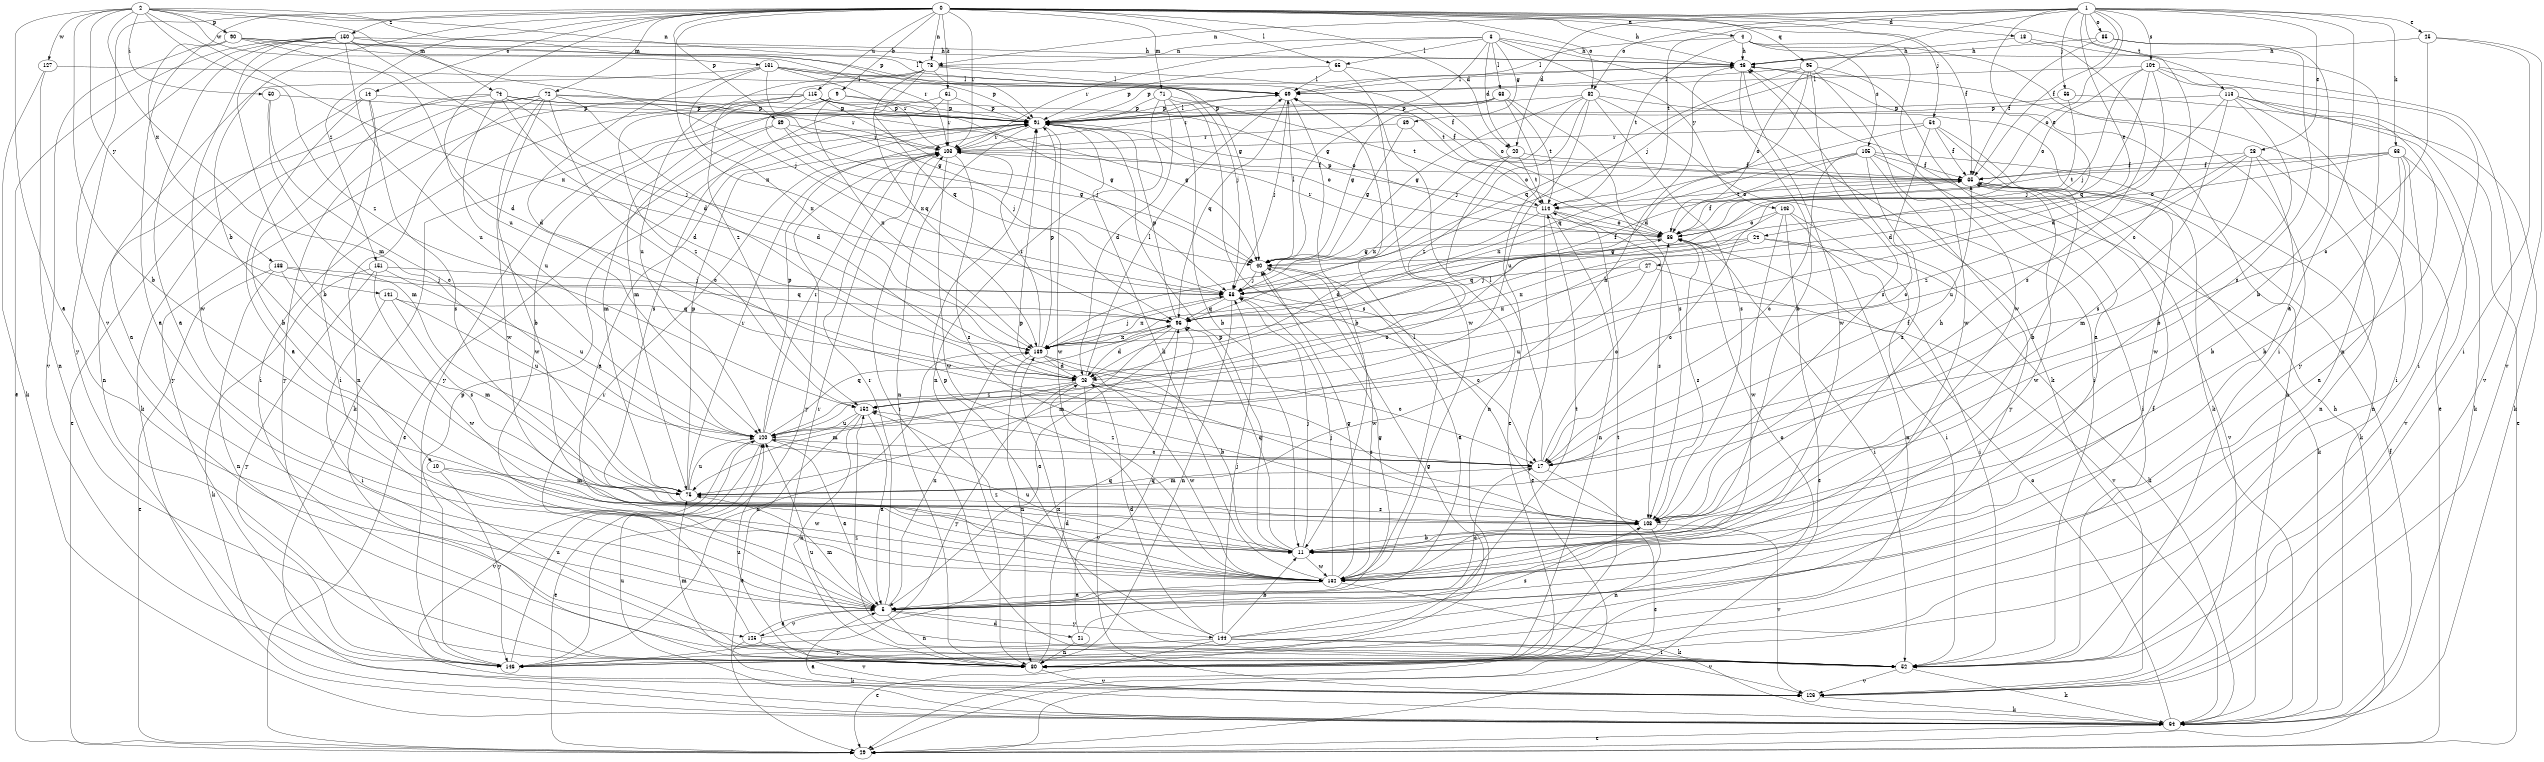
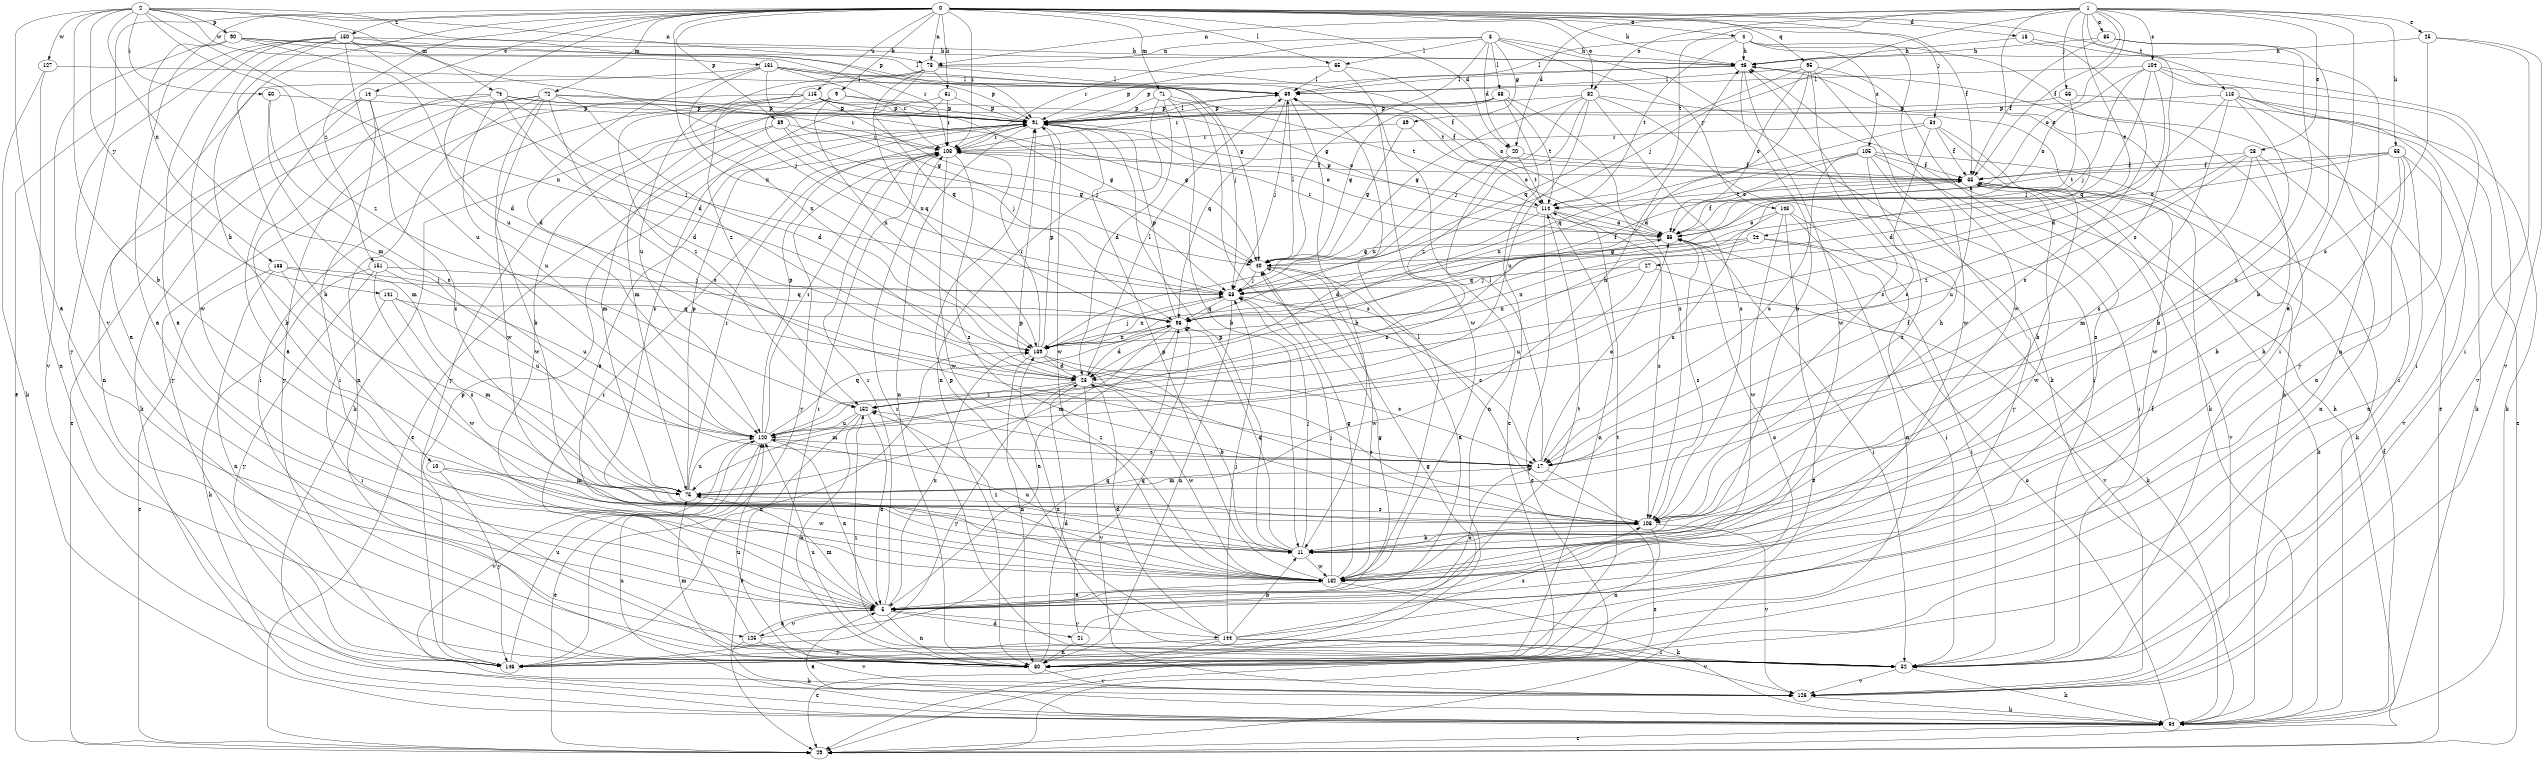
(1164, 352) -> (1164, 352)
